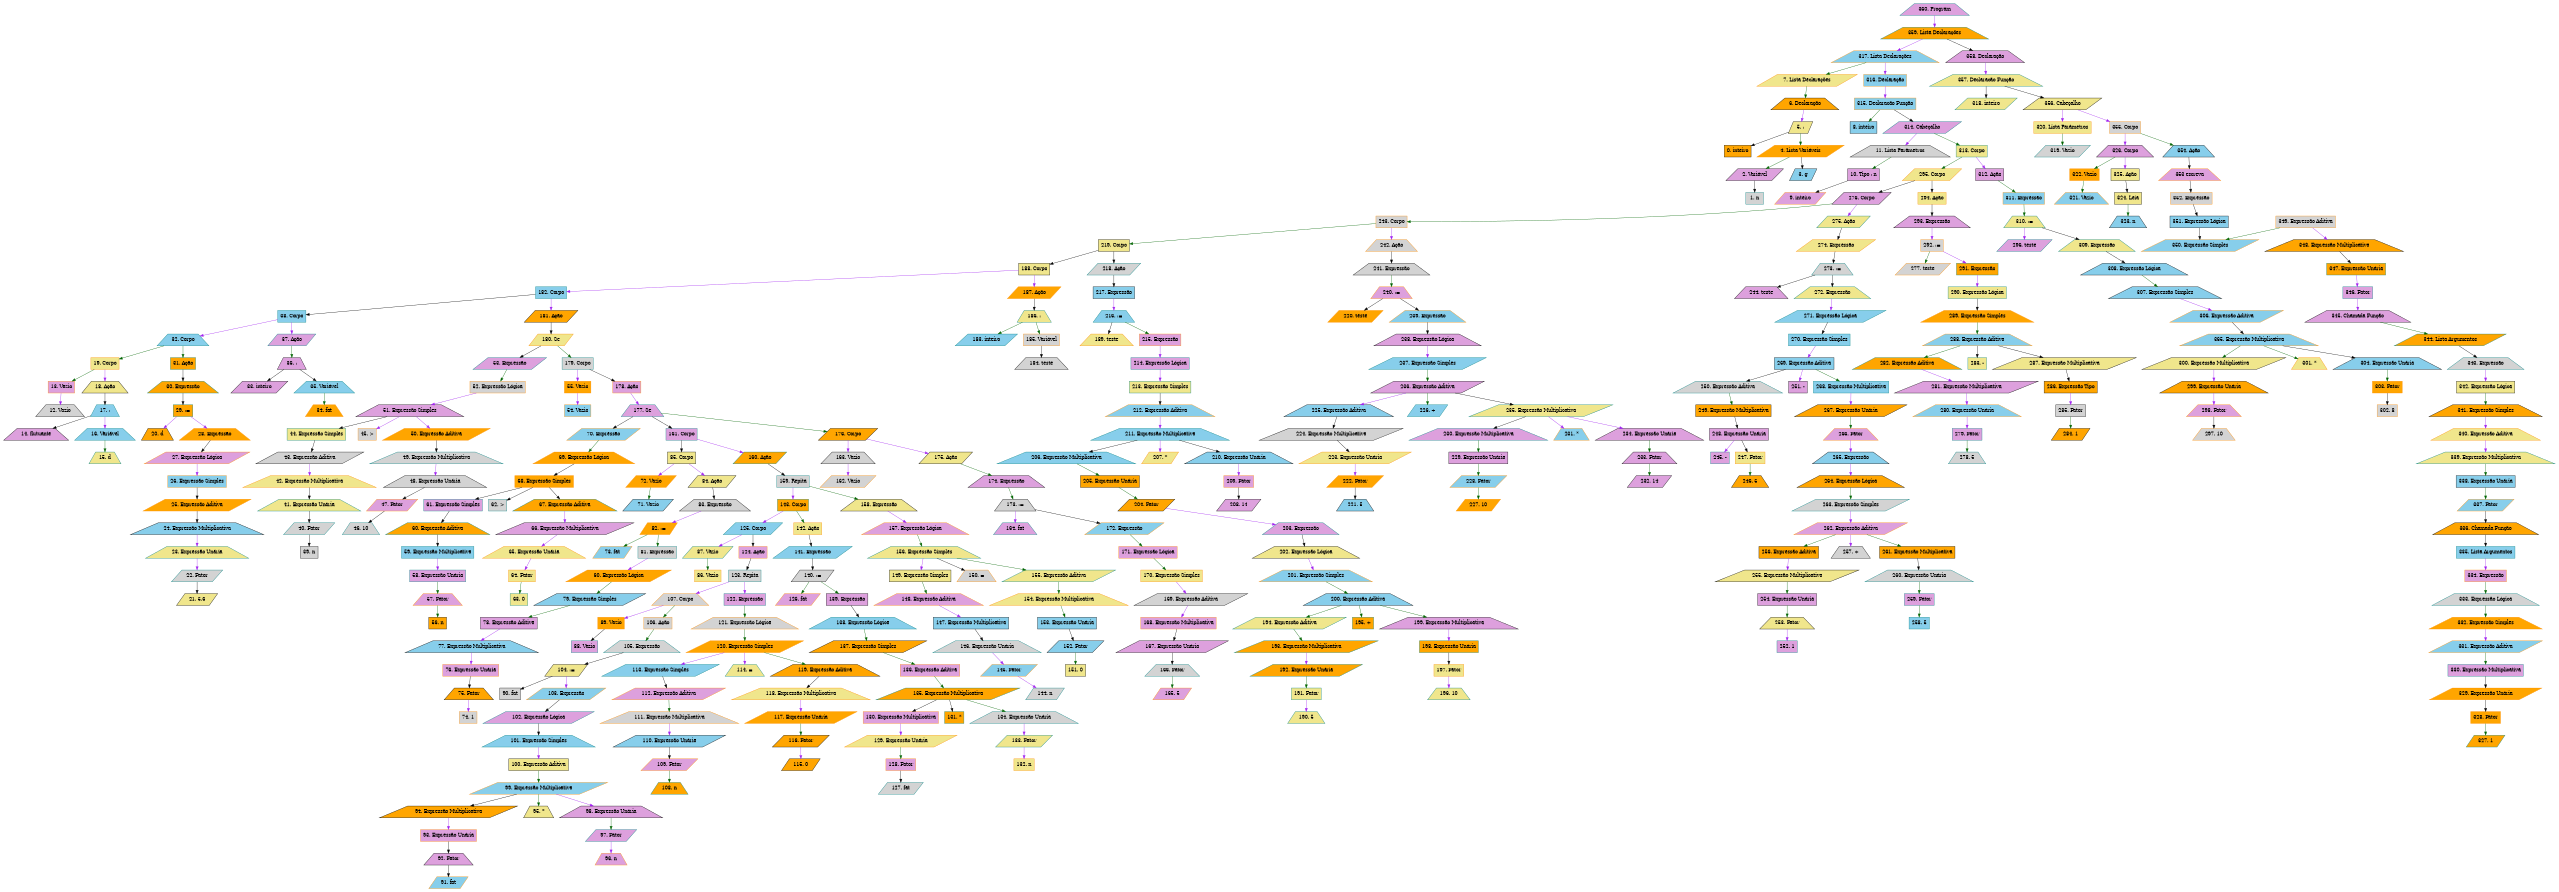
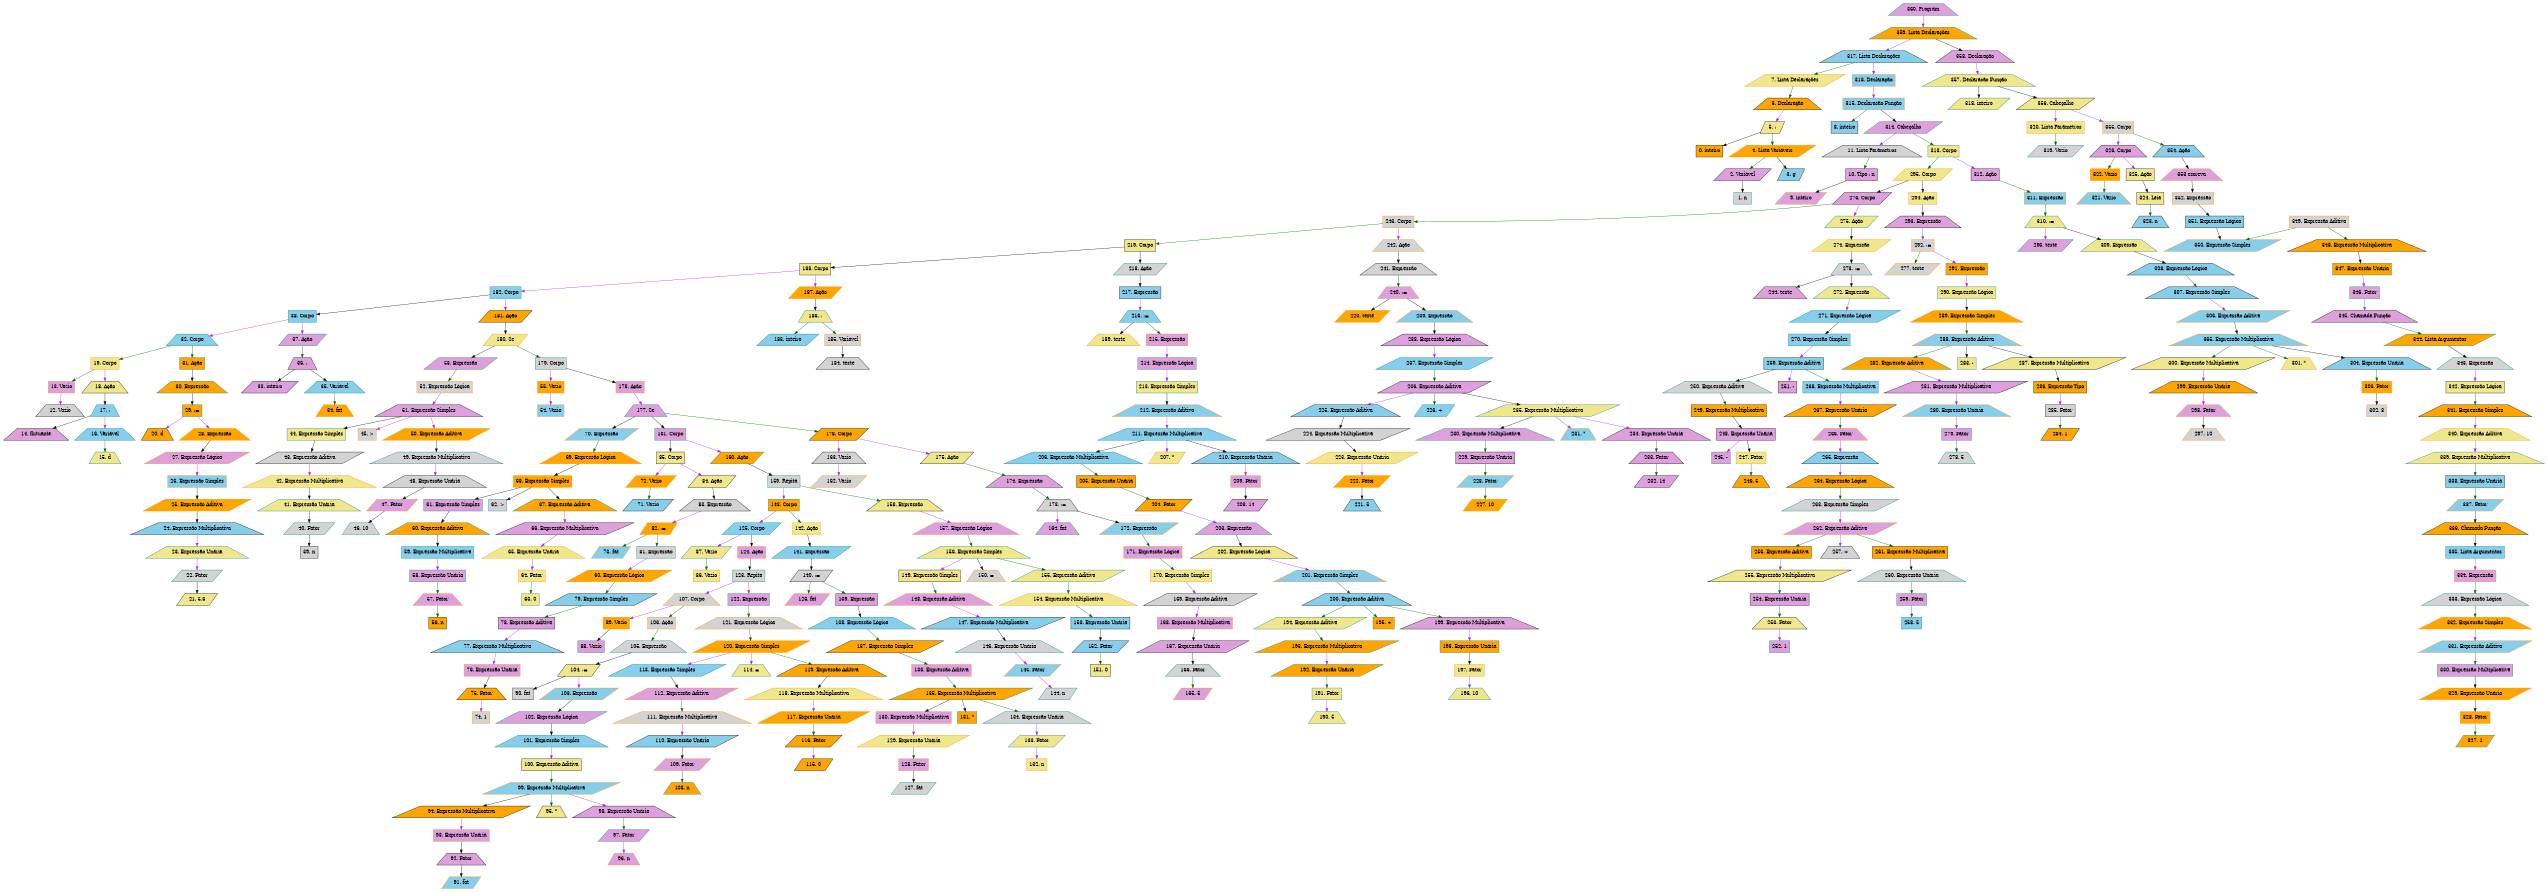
(1885, 57) -> (1874, 57)
(2319, 233) -> (2337, 233)
(971, 623) -> (993, 623)
